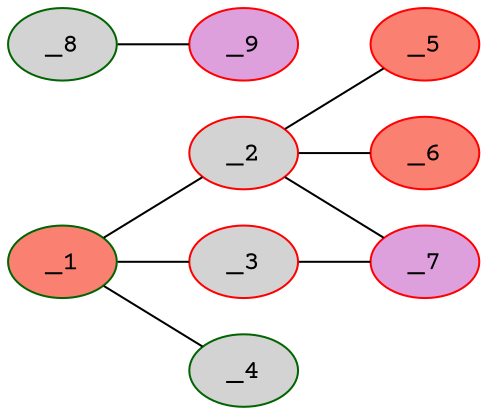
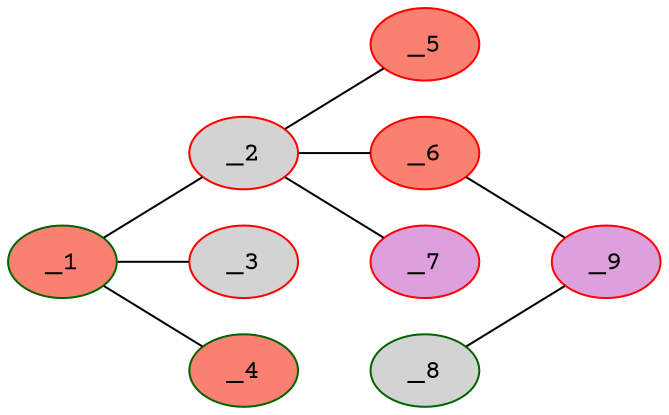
none -> (516, 207)
(335, 262) -> none
(244, 371) -> (244, 371)
